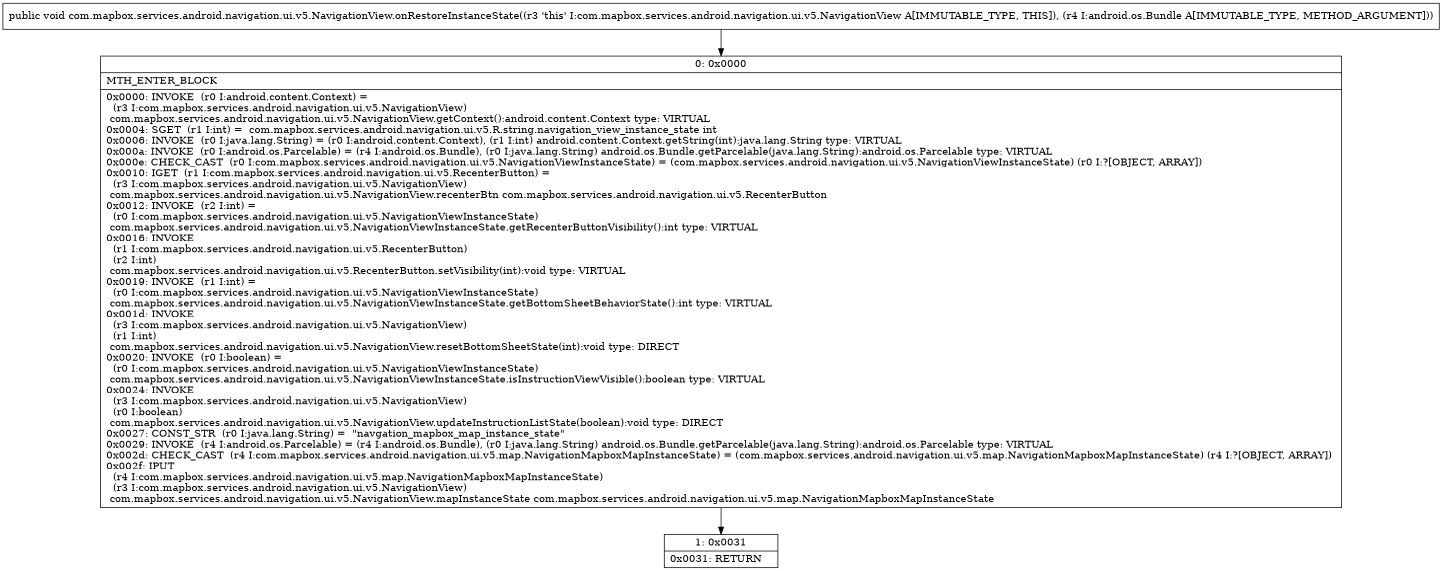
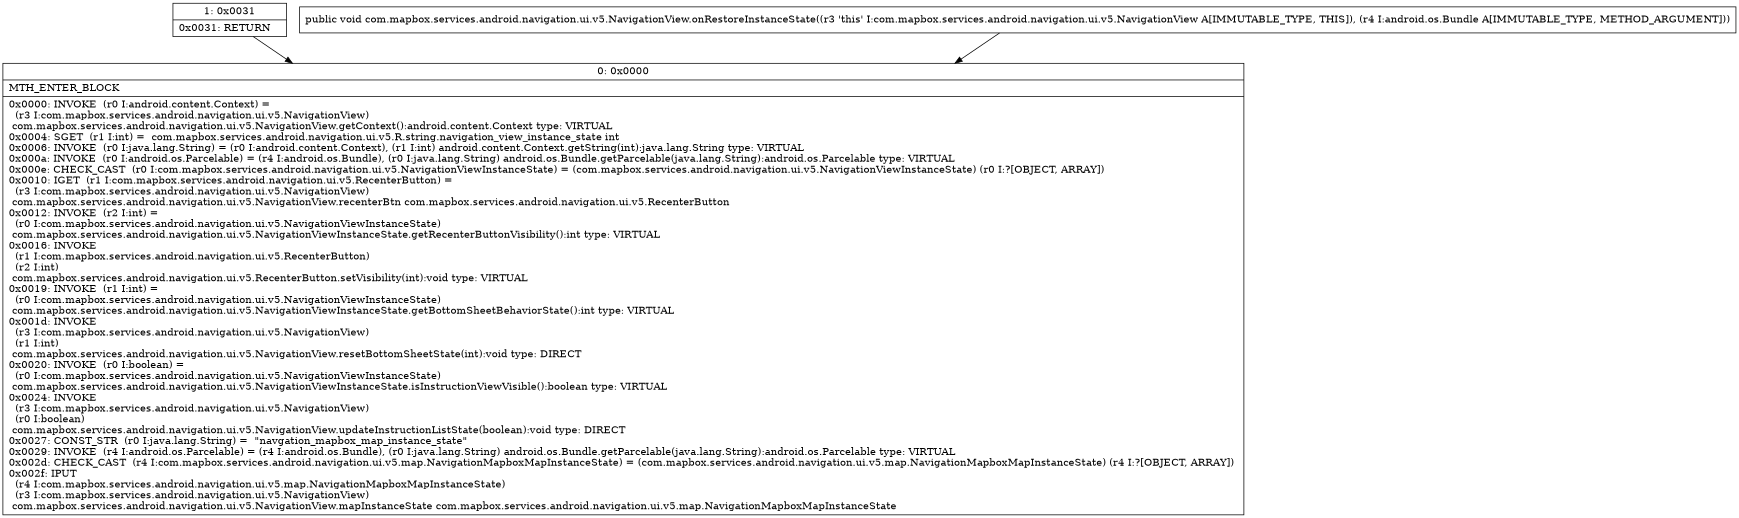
(721, 517) -> (270, 48)
